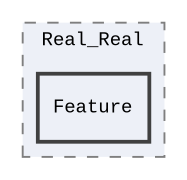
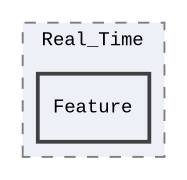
(94, 41) -> (94, 41)
